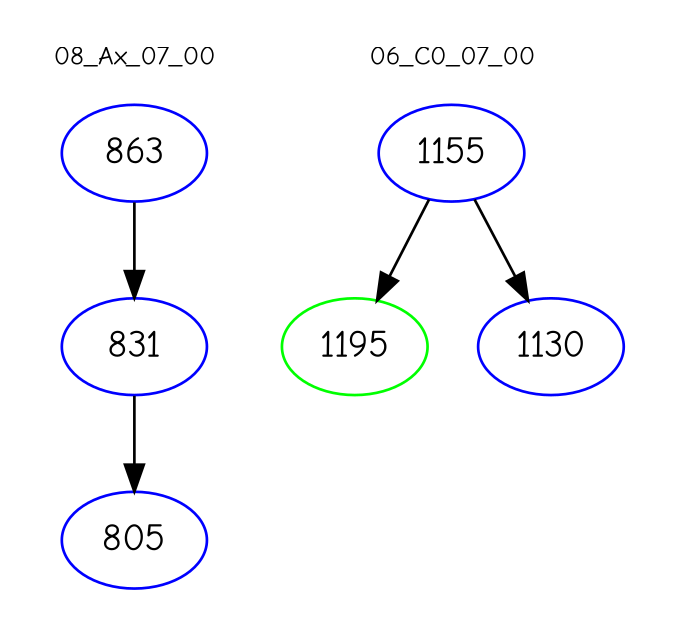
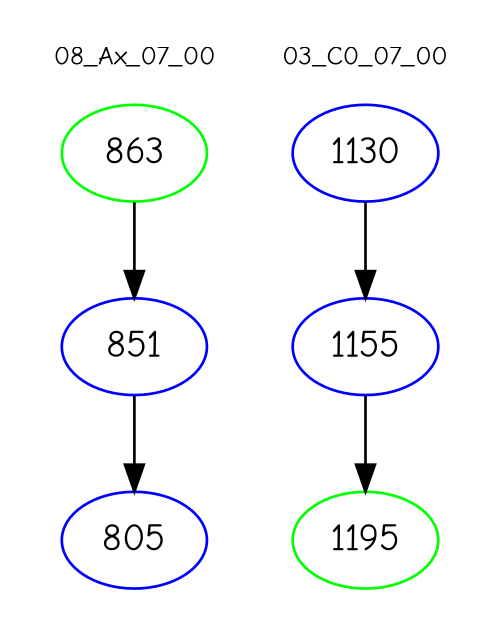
(453, 58) -> (366, 58)
(134, 153) -> (134, 153)
(495, 238) -> (366, 237)
(134, 347) -> (134, 347)
